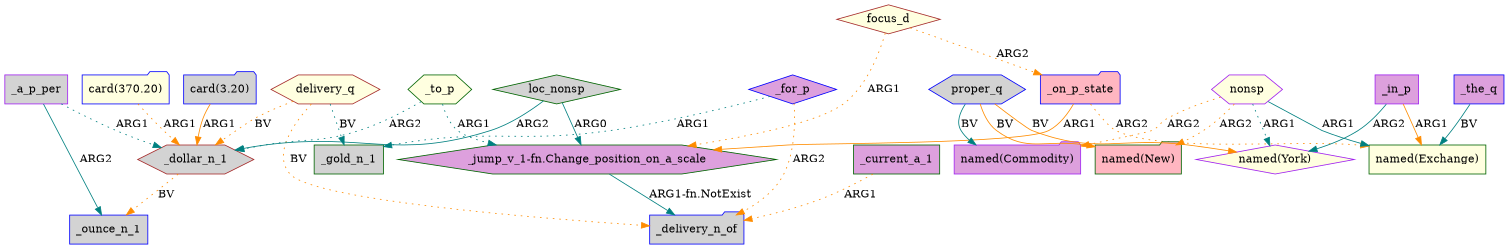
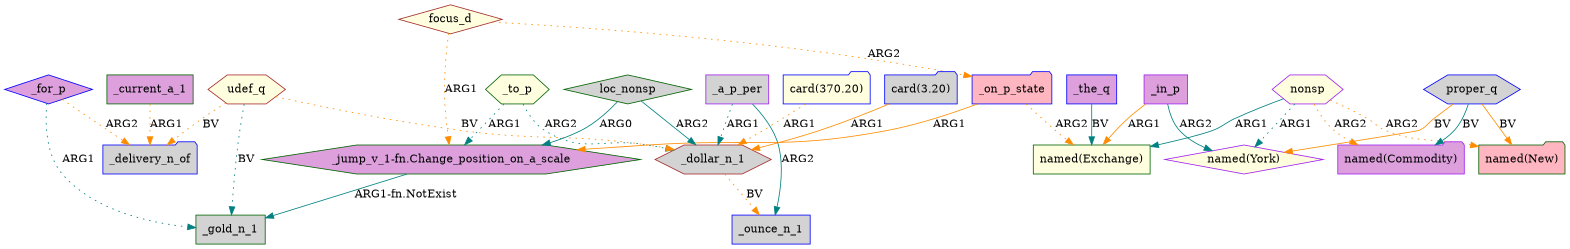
(325, 89) -> (247, 89)
(639, 192) -> (340, 195)
